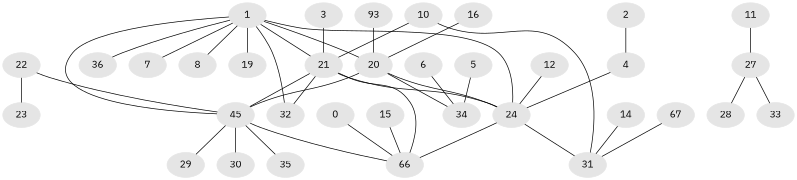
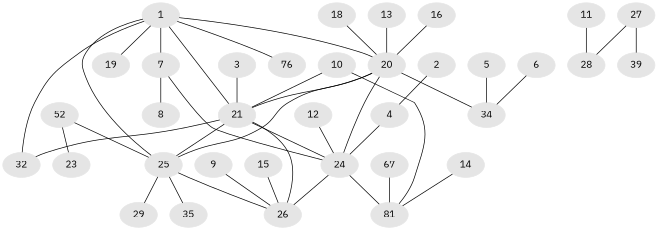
none -> (337, 15)
(374, 15) -> (387, 15)
(409, 32) -> (230, 134)
(223, 40) -> (161, 90)
(751, 40) -> (586, 40)
(21, 65) -> (60, 115)
(98, 65) -> (287, 65)
none -> (294, 95)
(236, 115) -> (164, 165)
(335, 115) -> (213, 165)
(776, 115) -> (636, 65)
(236, 165) -> none
(405, 165) -> (283, 215)
(588, 165) -> (389, 215)
